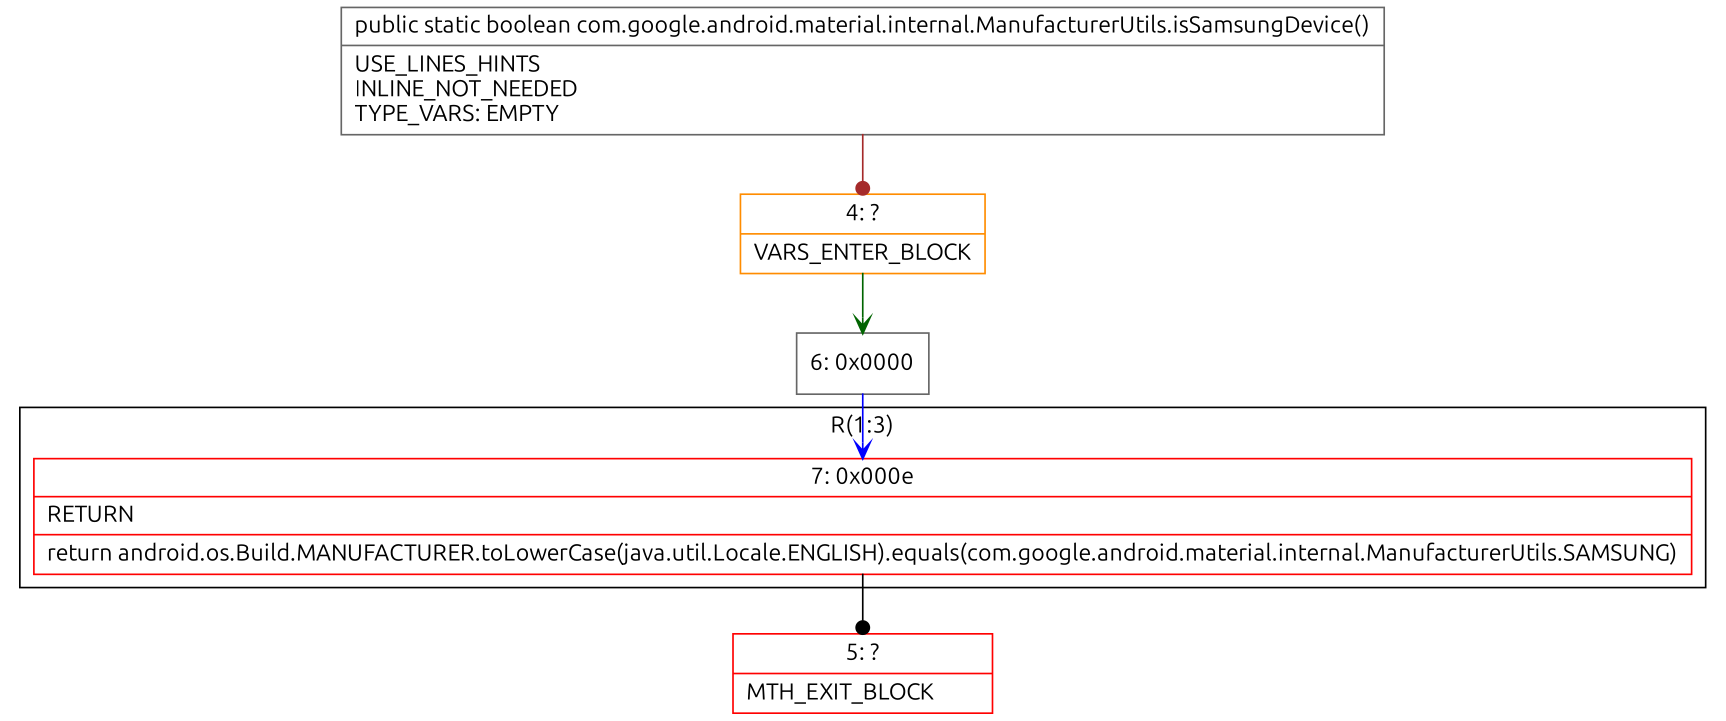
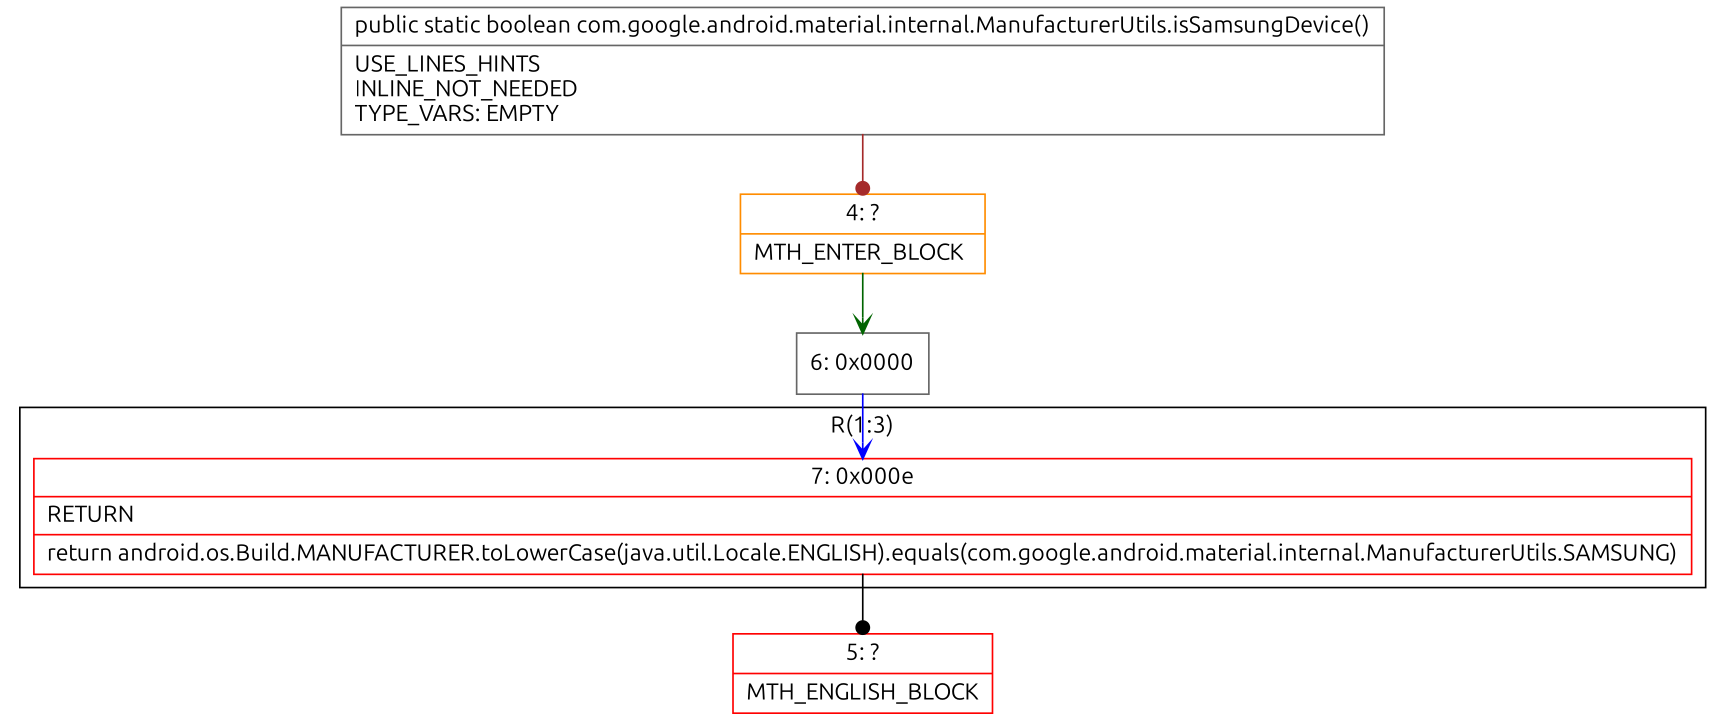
(863, 253) -> (859, 253)
(840, 693) -> (863, 693)
